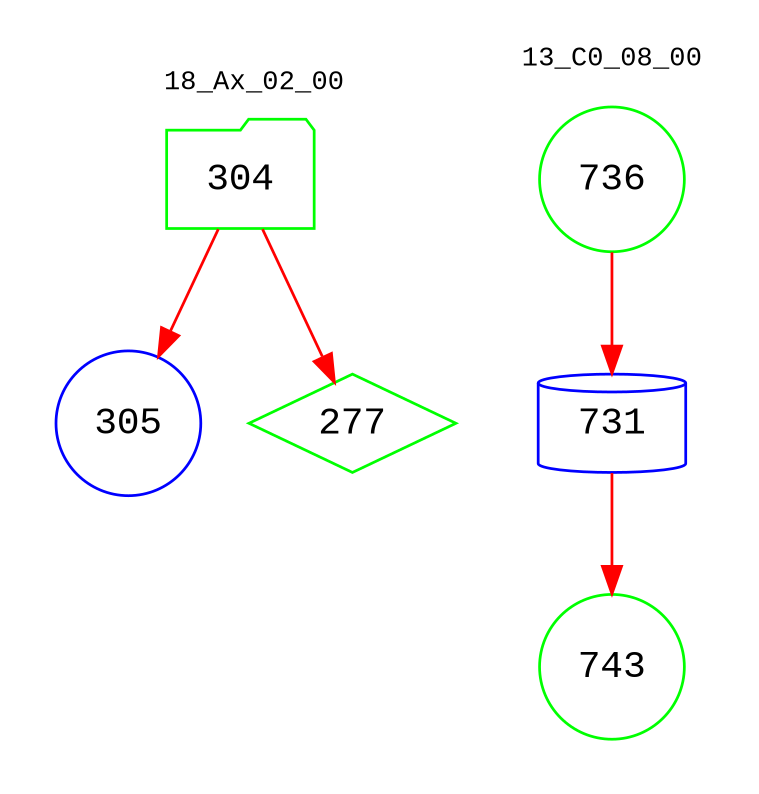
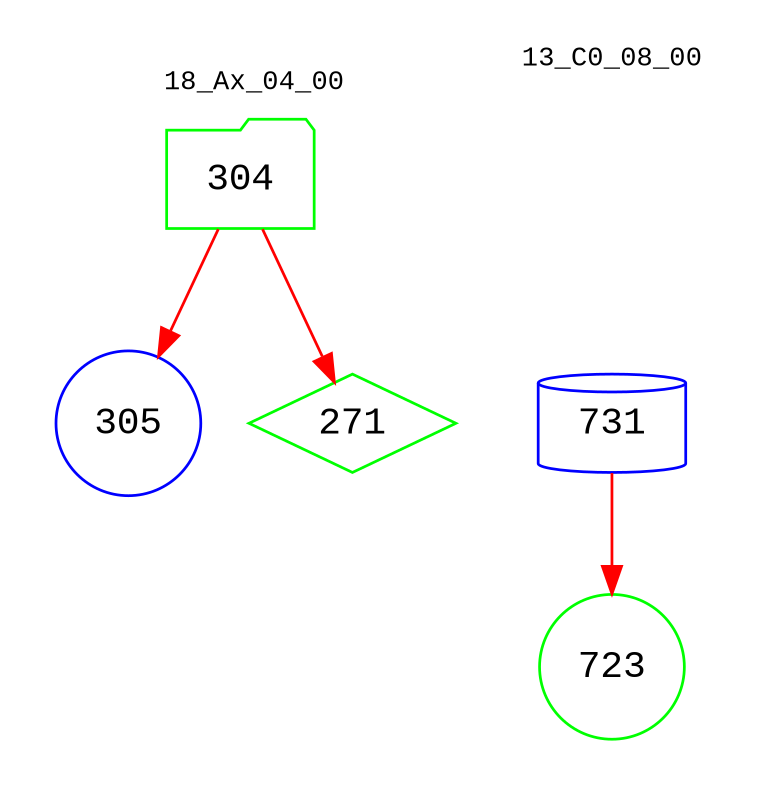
(255, 82) -> (255, 82)
(612, 179) -> none
(352, 423) -> (352, 423)
(612, 667) -> (612, 667)
